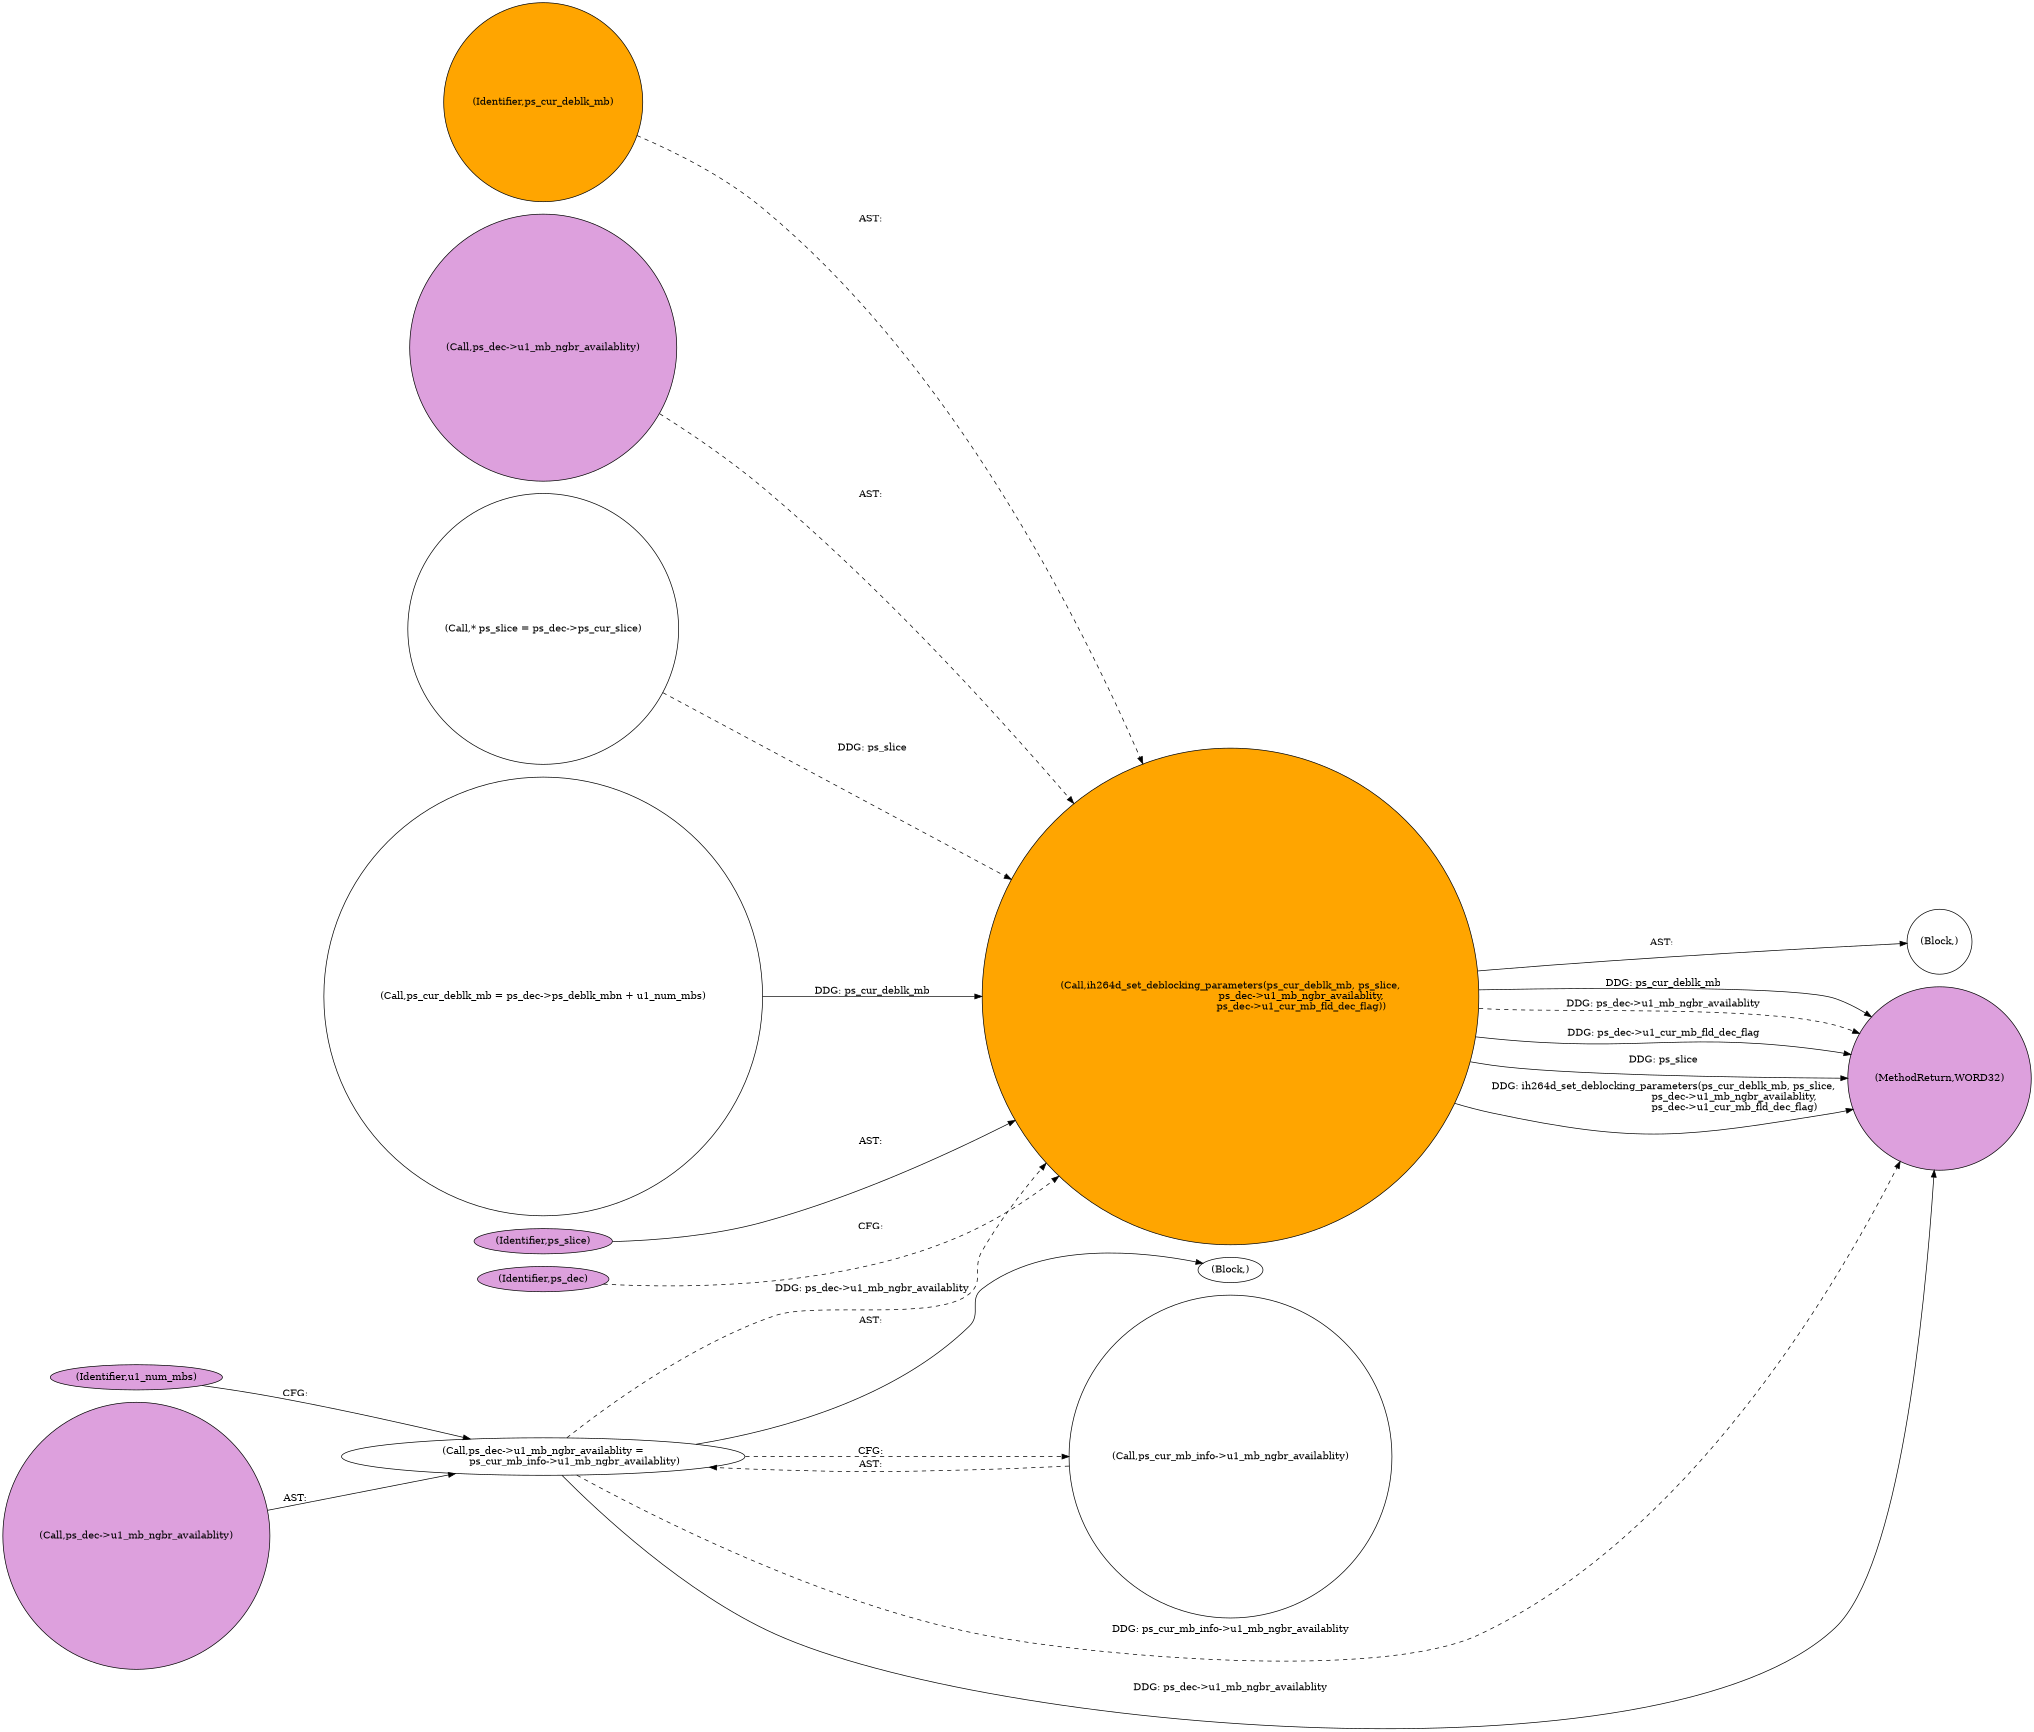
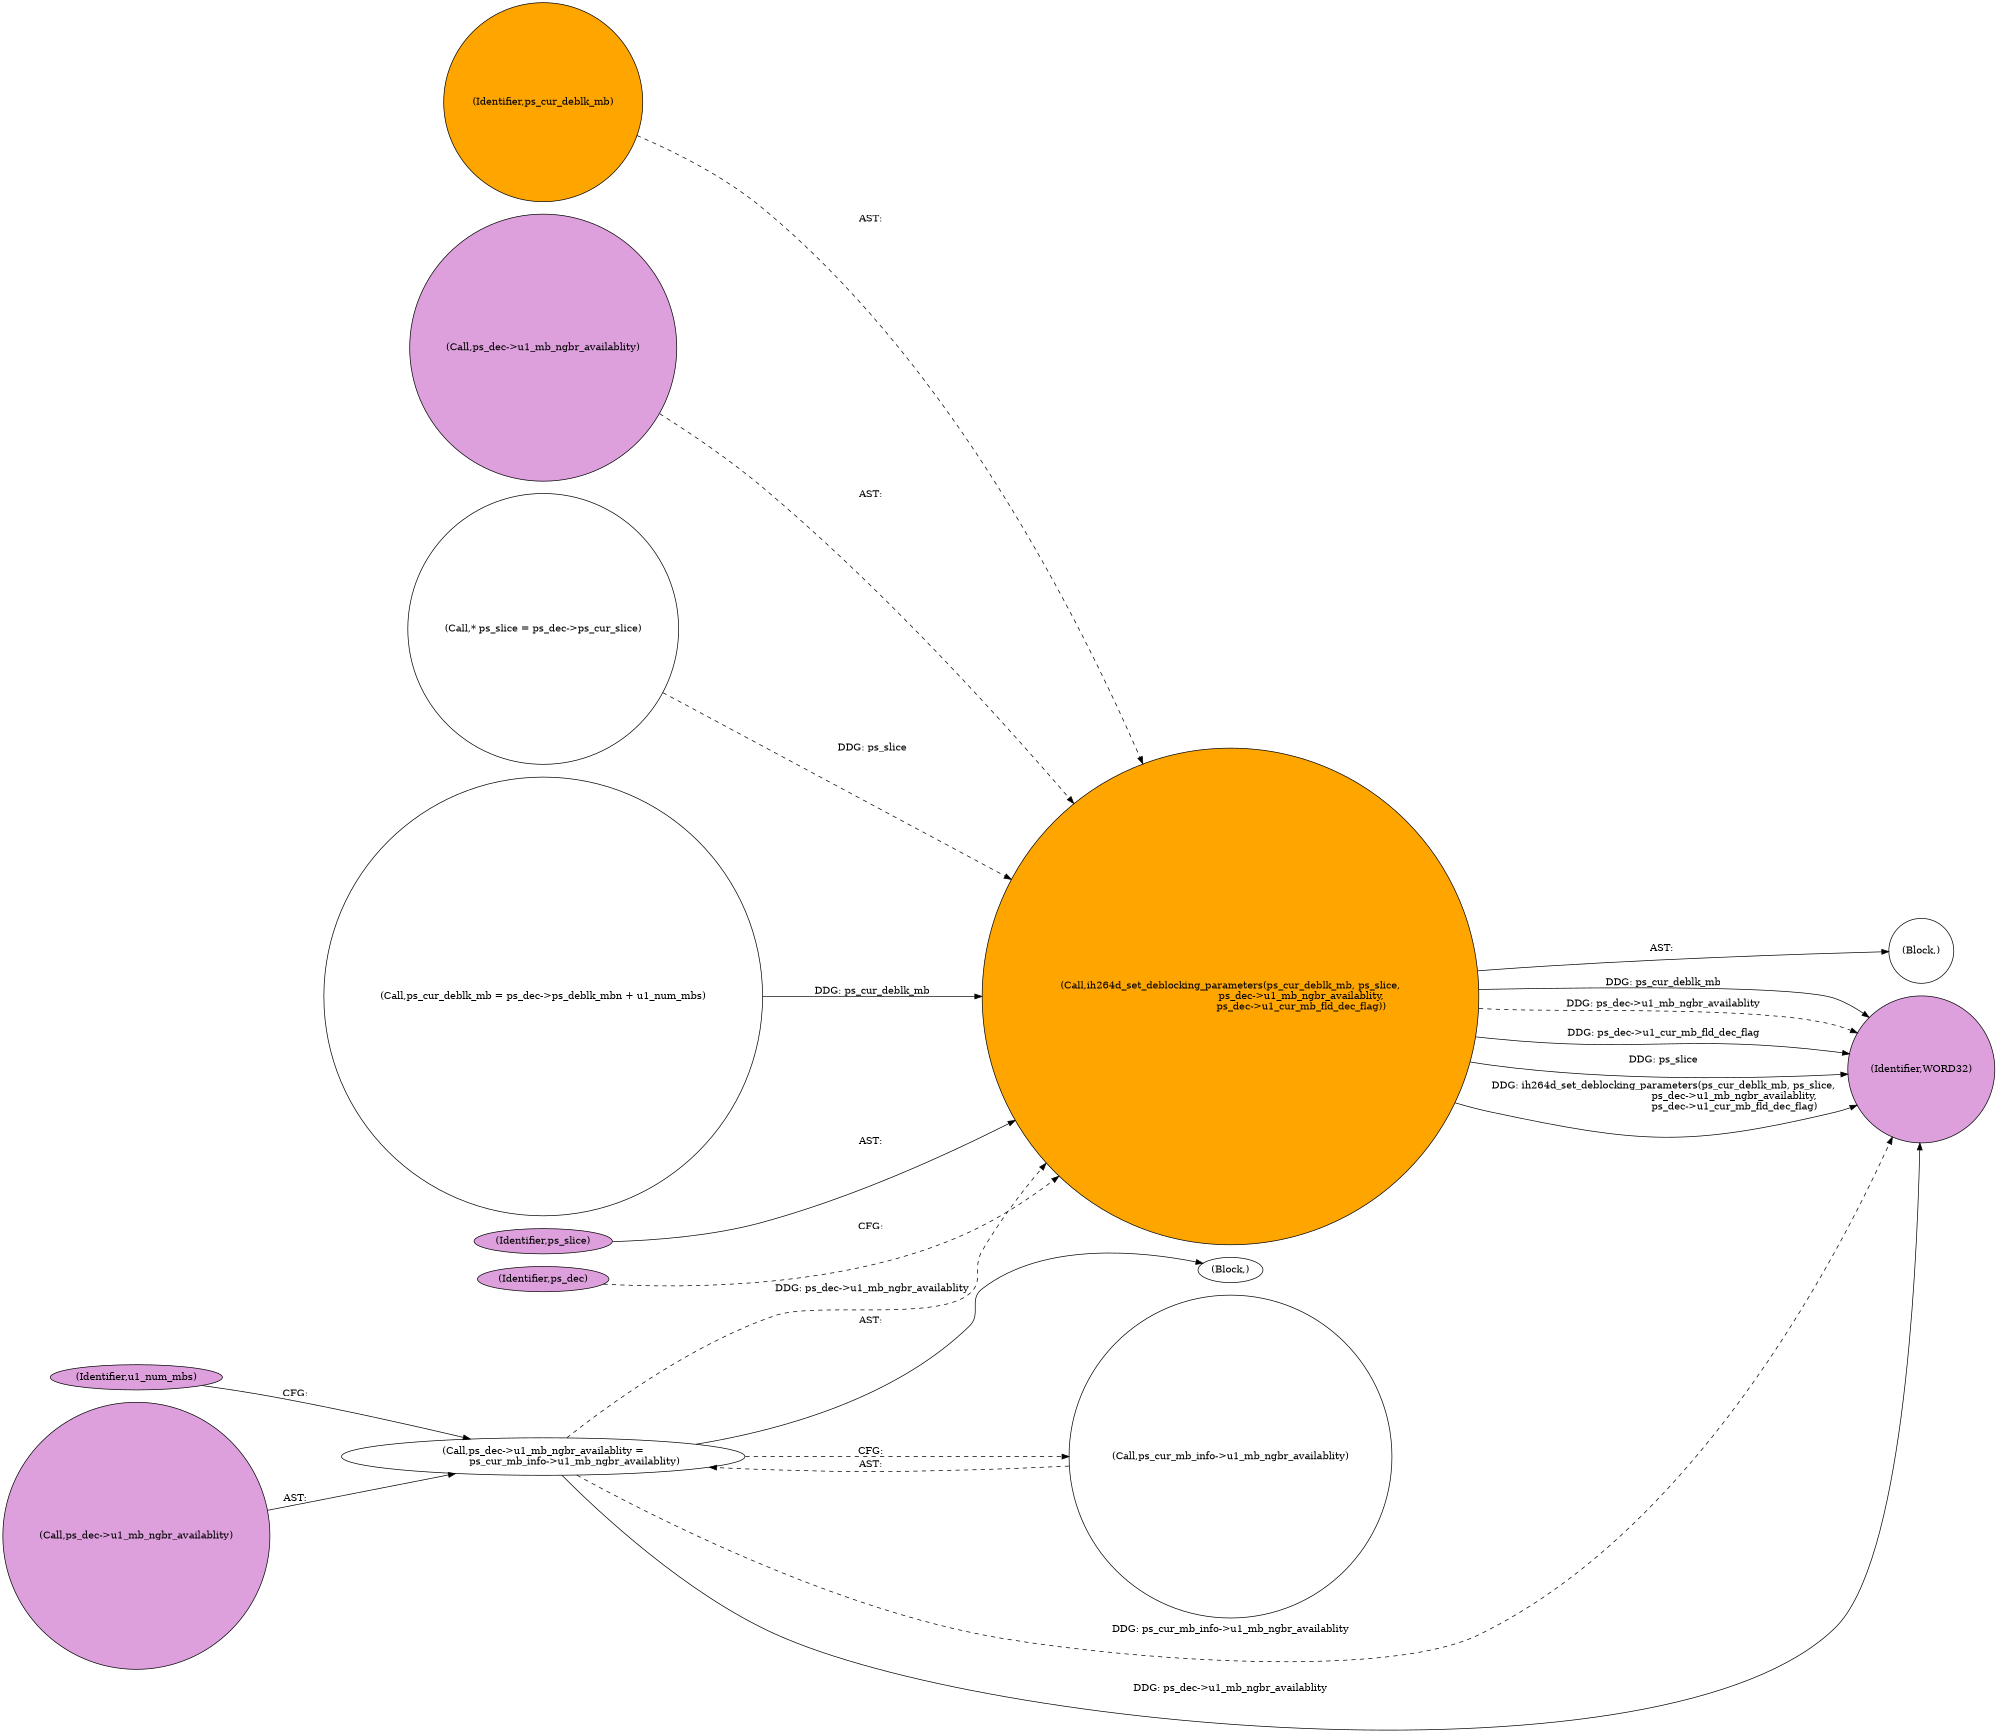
(1940, 1079) -> (1921, 1069)
